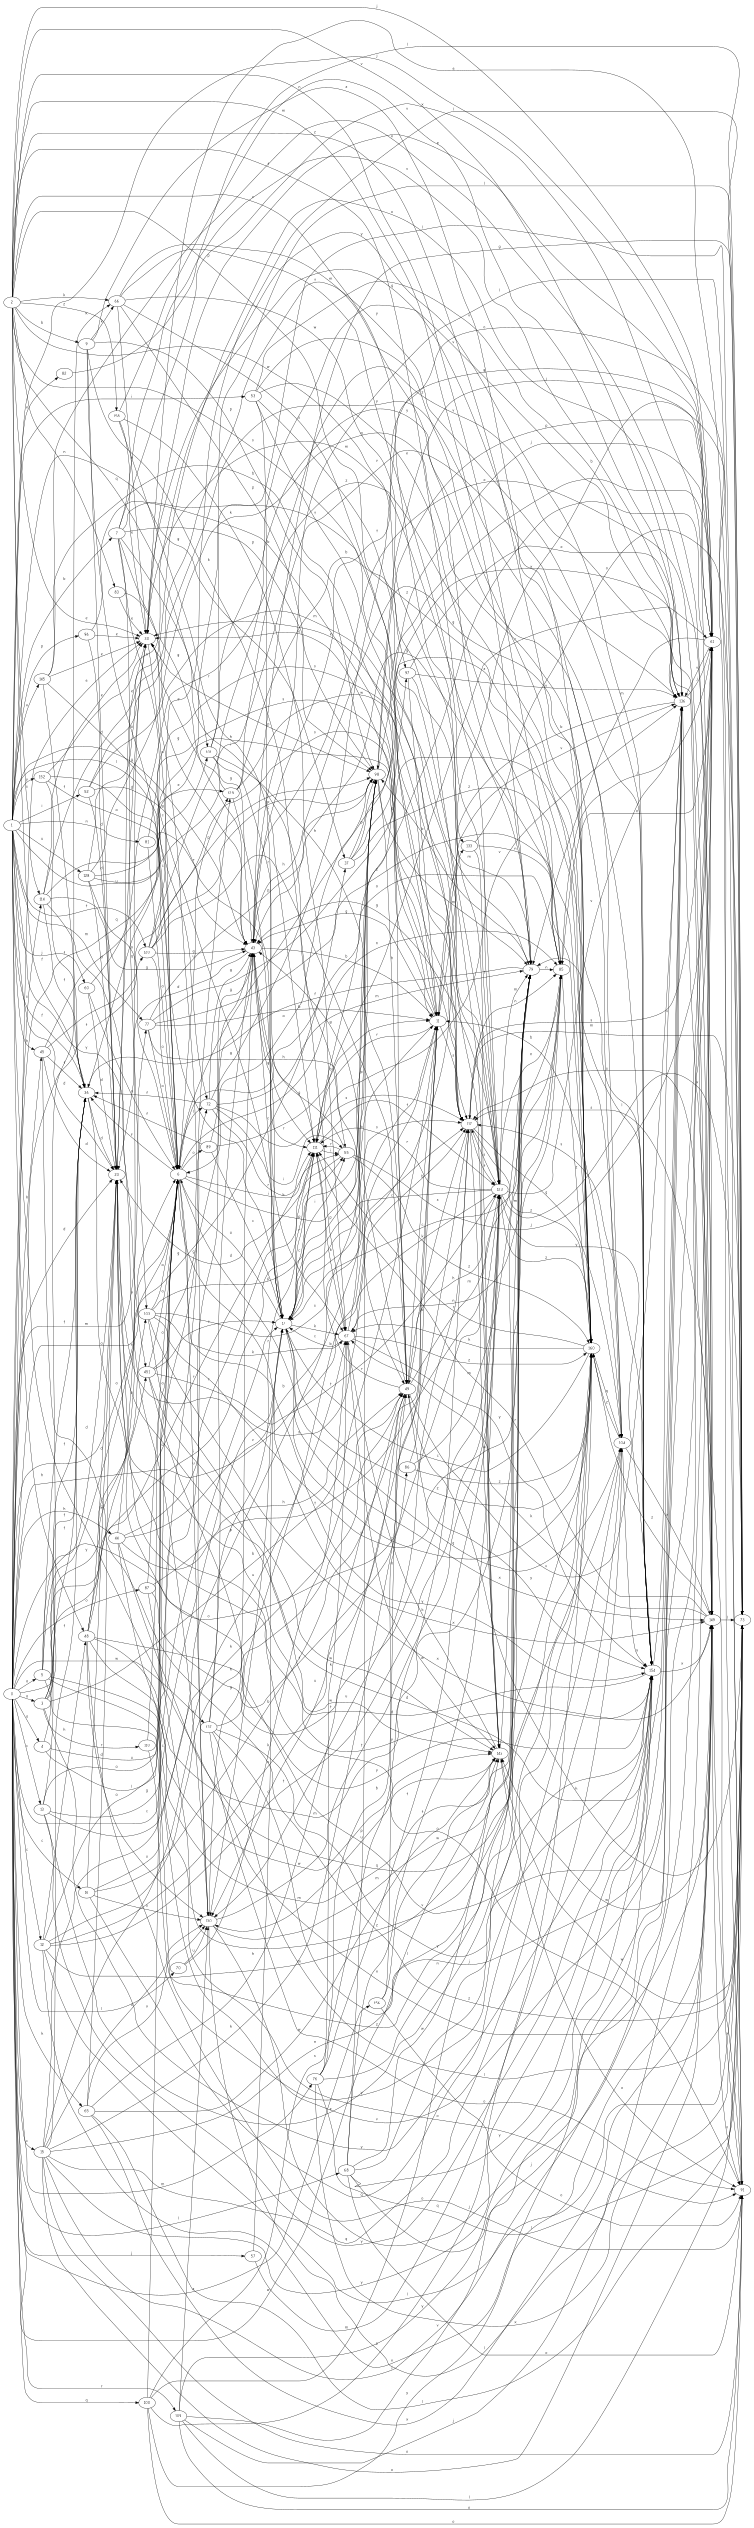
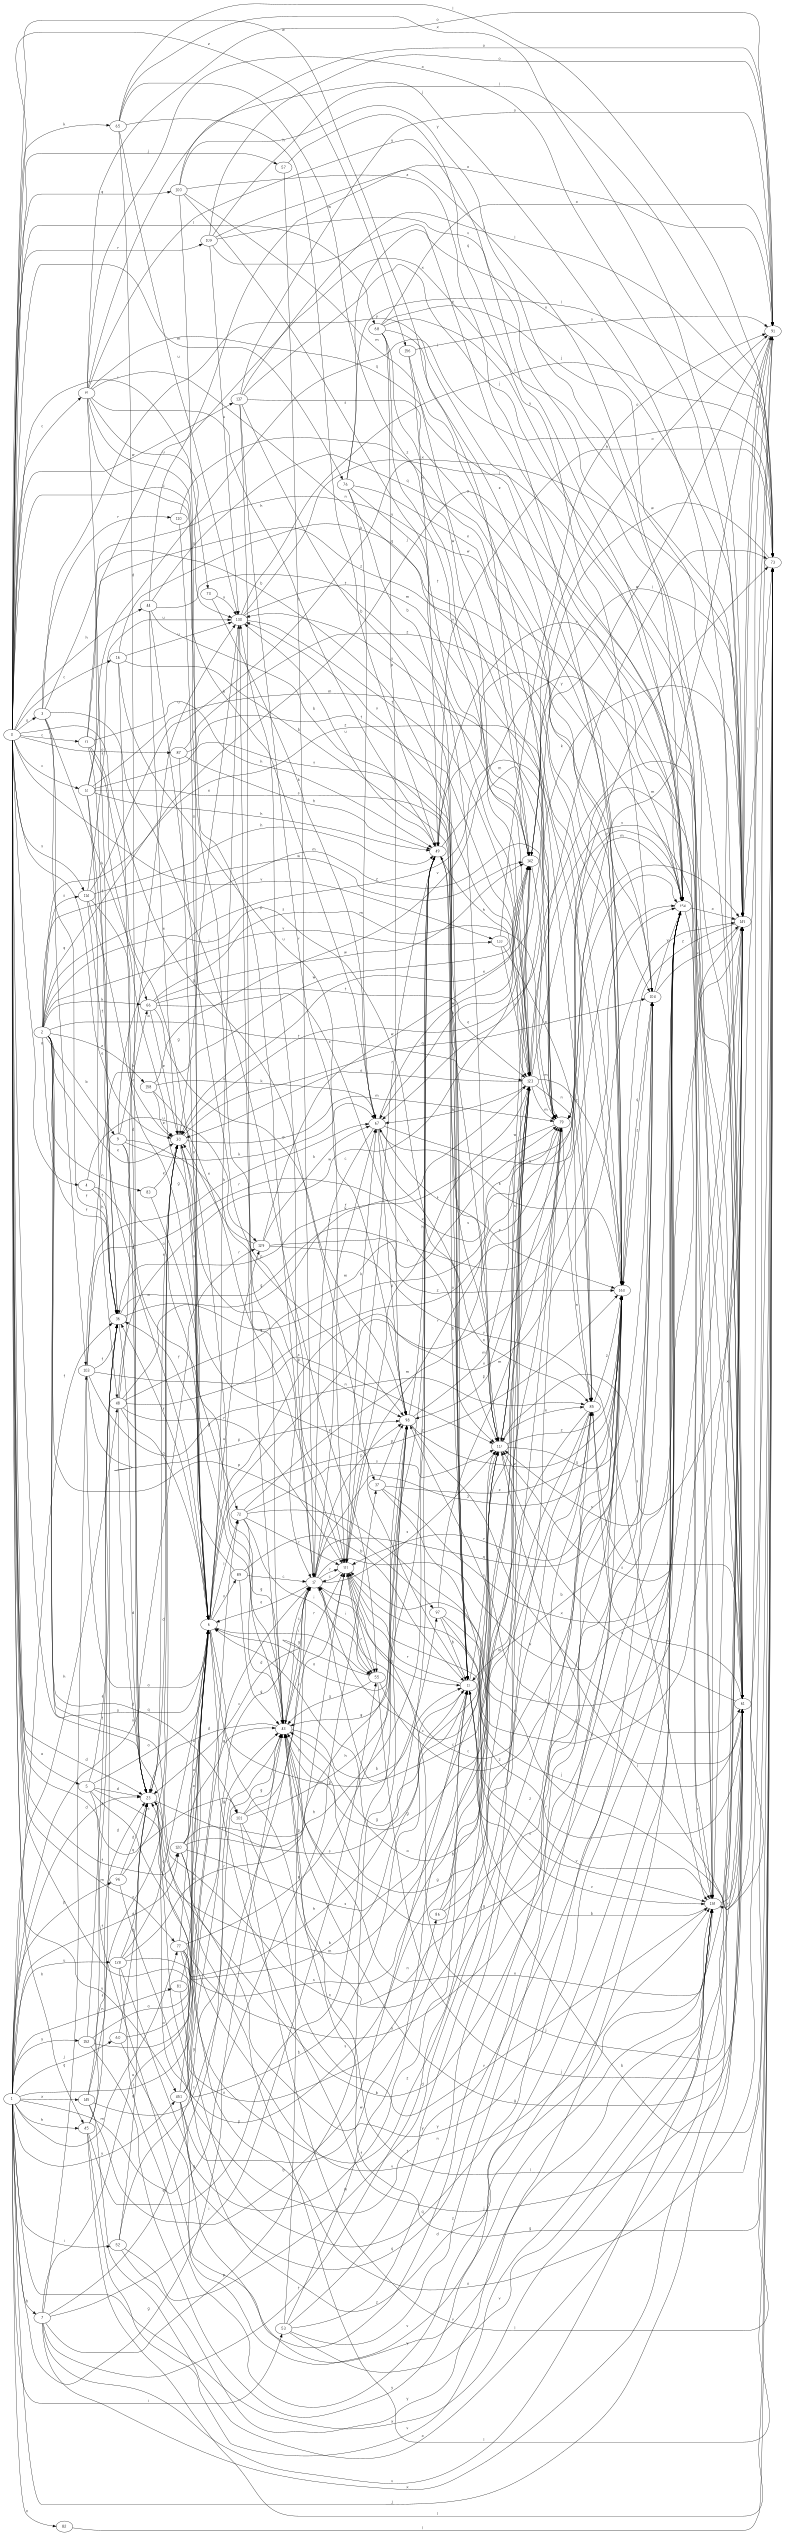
(150, 1096) -> (110, 1352)
